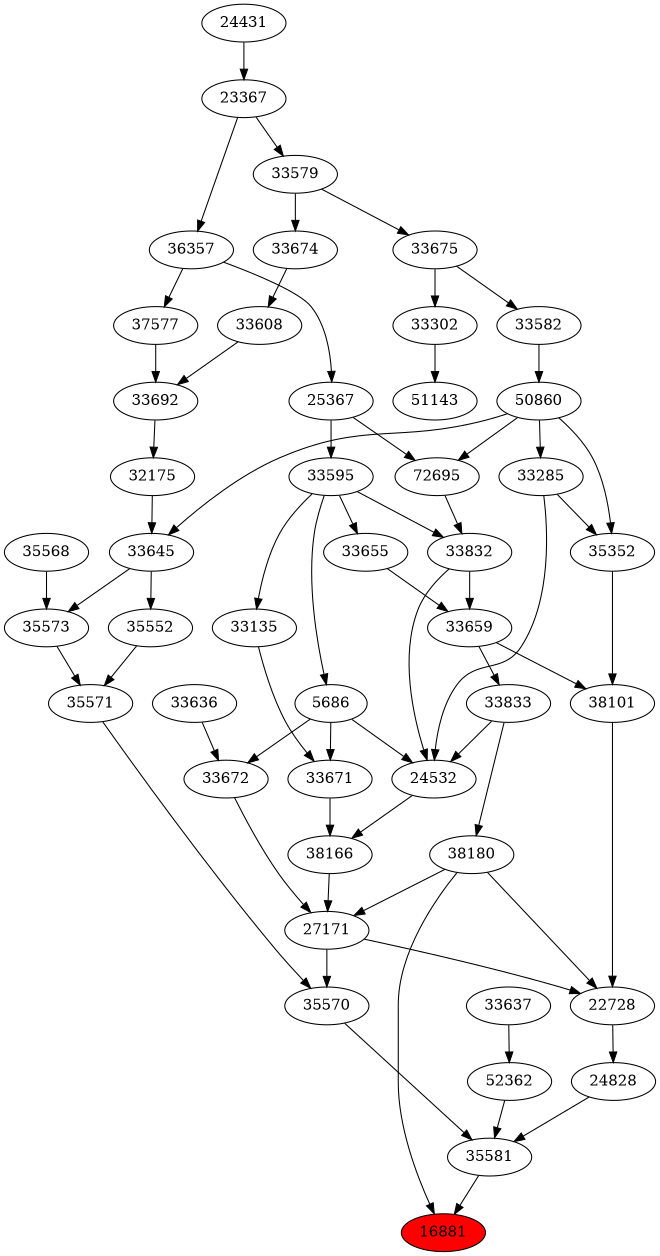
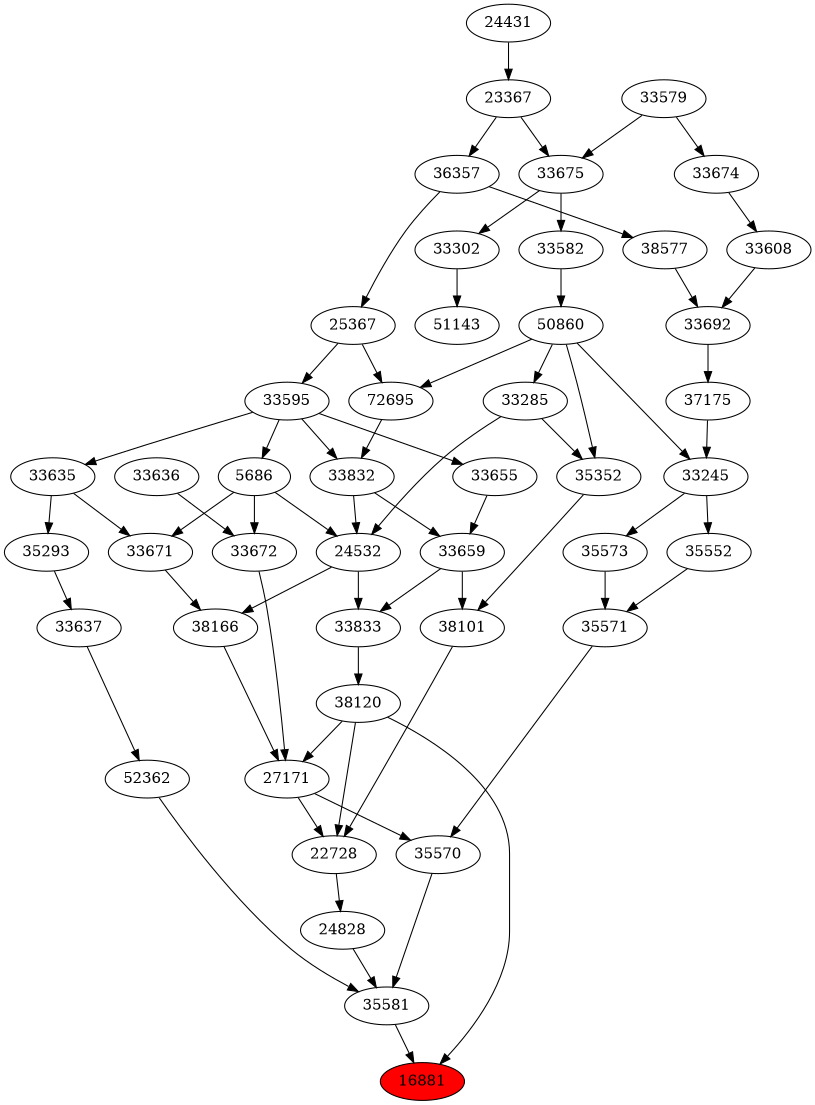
(267, 132) -> (532, 132)
(156, 325) -> (665, 250)
(153, 477) -> (708, 401)
none -> (47, 552)
(47, 552) -> none
(152, 552) -> (706, 477)
(254, 628) -> (53, 477)
(475, 738) -> (358, 585)
(472, 855) -> (358, 703)
